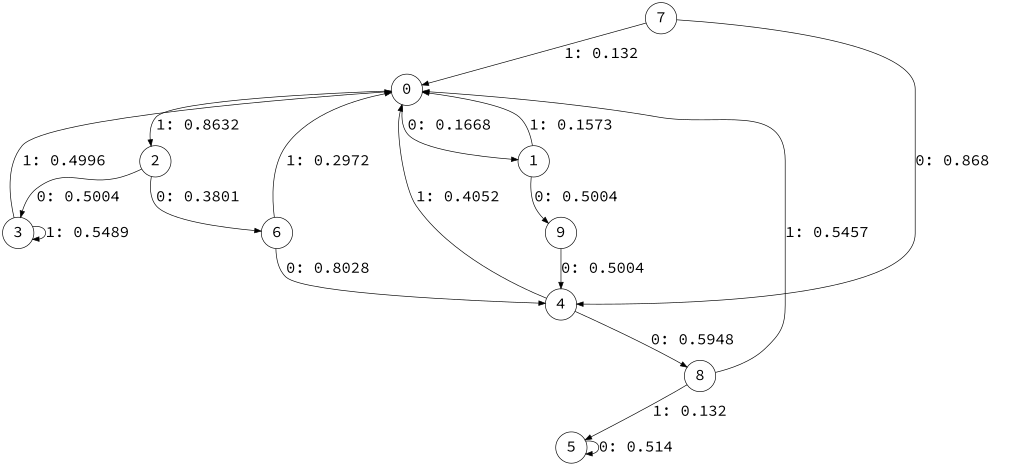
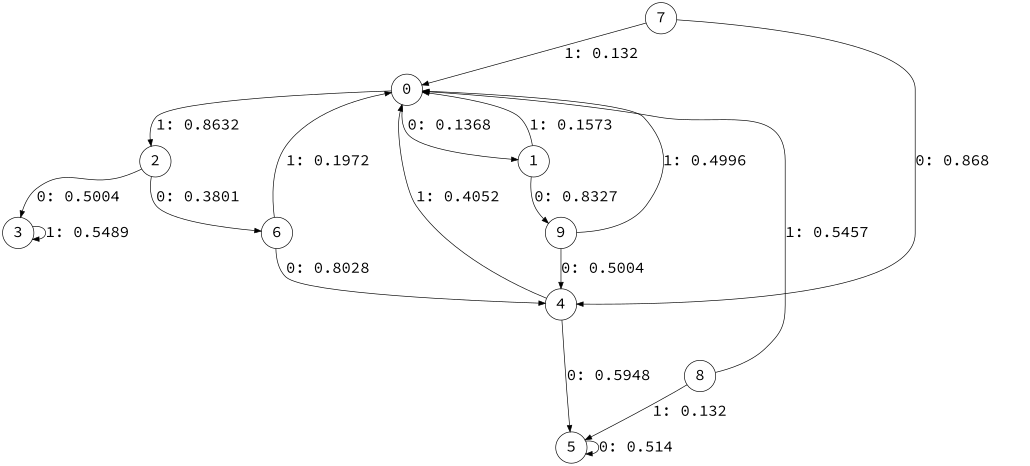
(153, 114) -> (649, 124)
(463, 126) -> (463, 126)
(342, 161) -> (342, 161)
(590, 197) -> (590, 197)
(629, 337) -> (565, 373)
